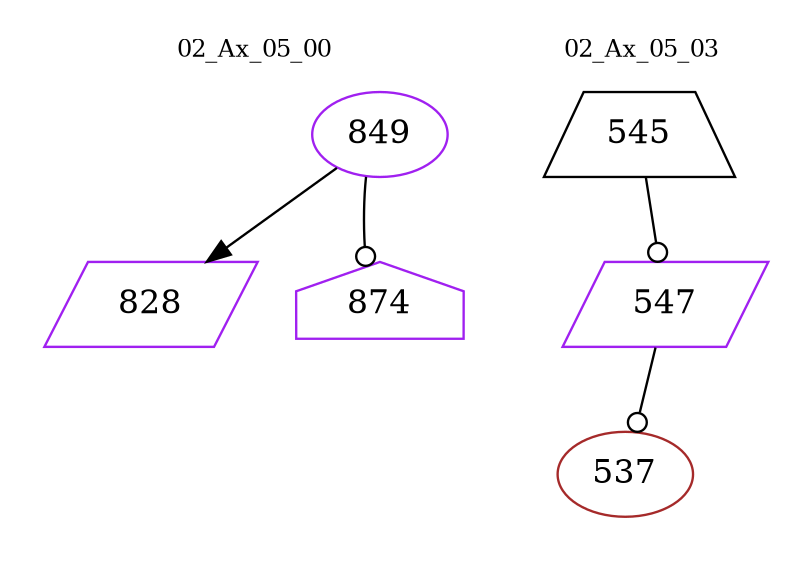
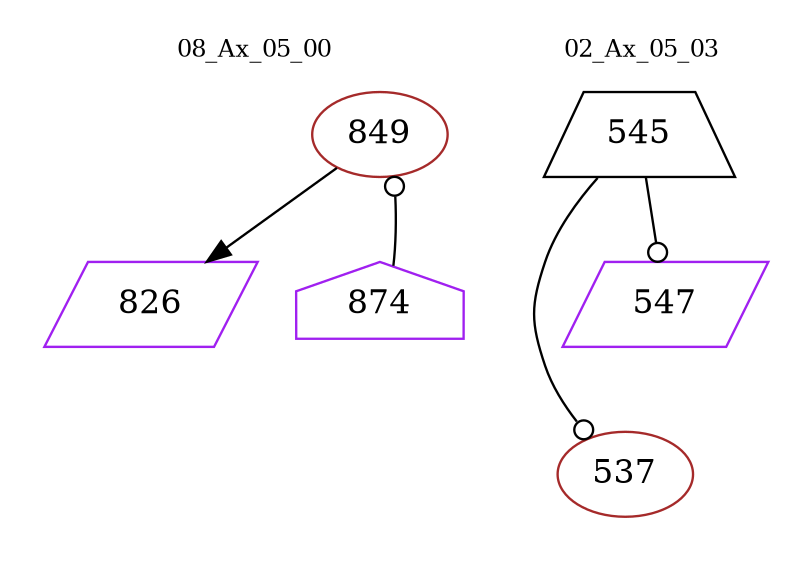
(255, 51) -> (255, 51)
(380, 135) -> (380, 135)
(364, 212) -> (396, 231)
(151, 304) -> (151, 304)
(648, 380) -> (536, 296)
